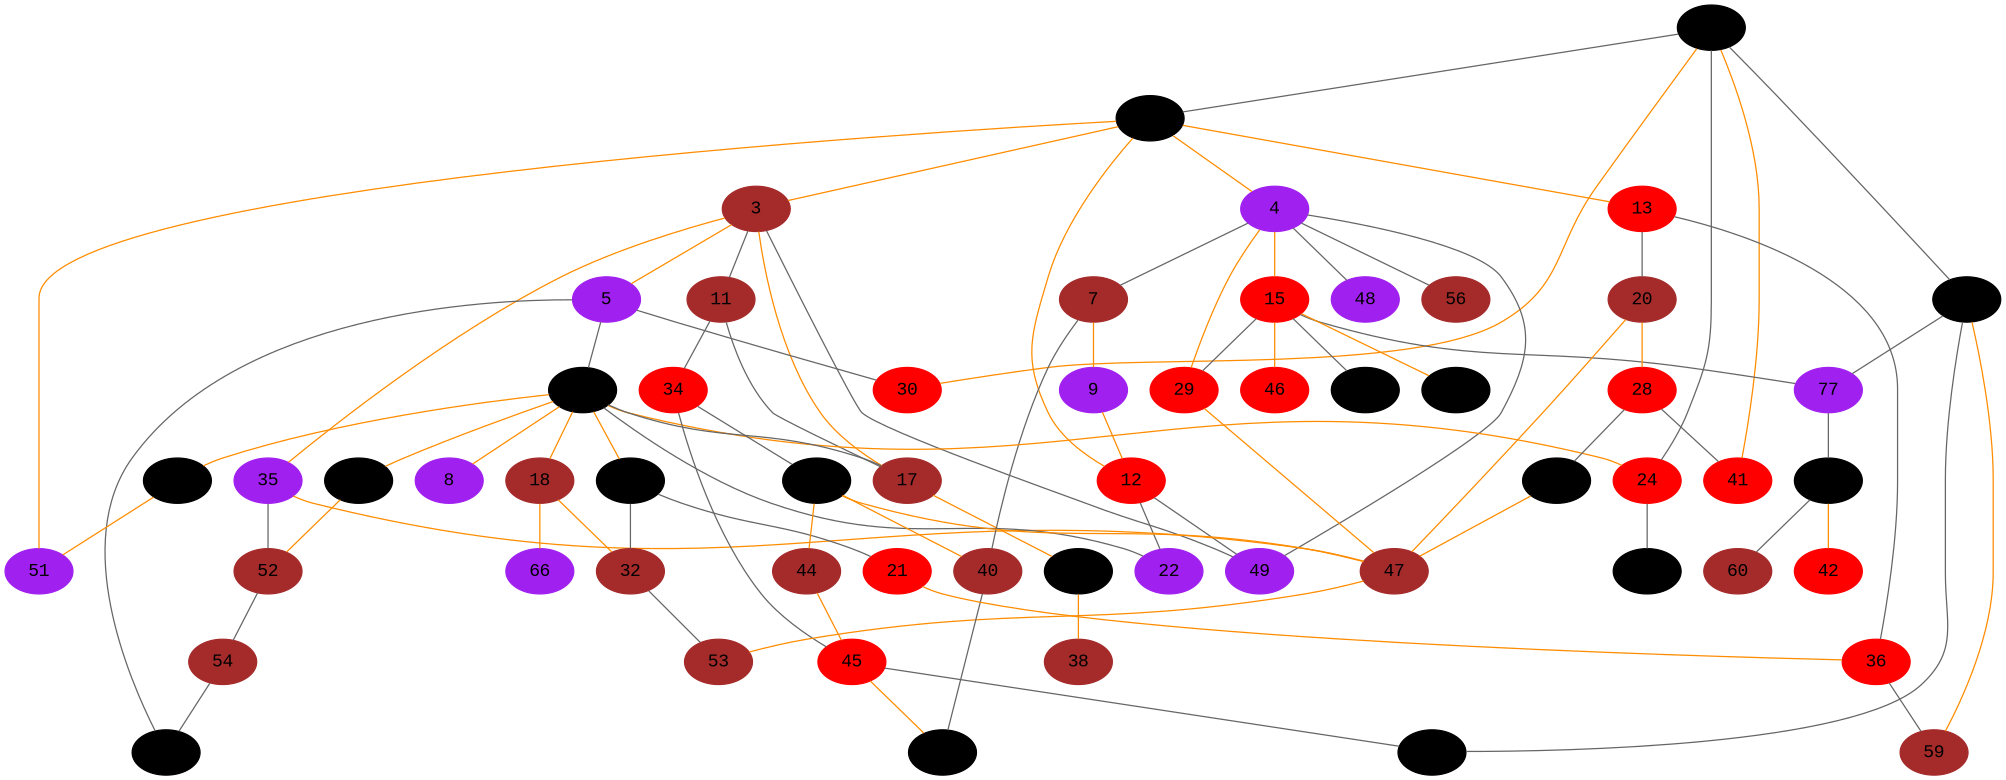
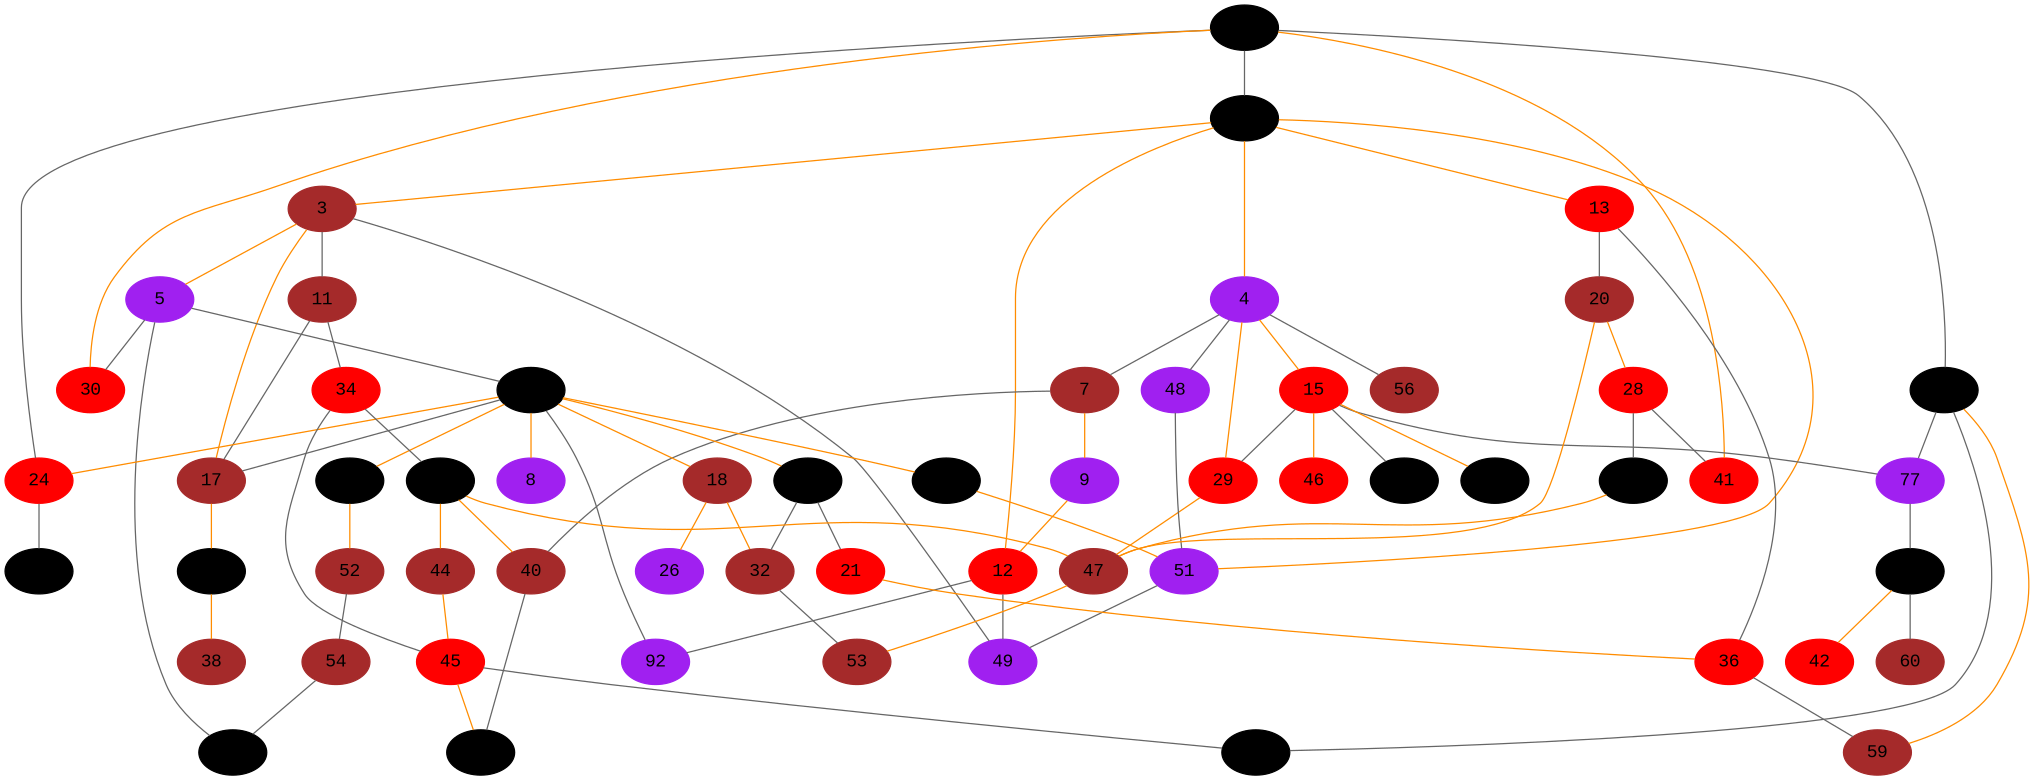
(1520, 371) -> (1087, 620)
(268, 481) -> none
none -> (1177, 481)
(540, 571) -> (669, 571)
(1169, 571) -> (656, 662)
